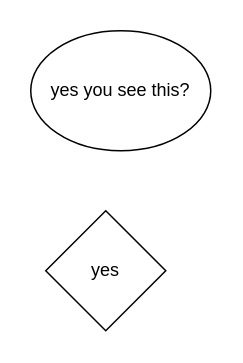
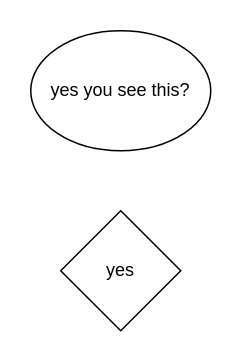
(106, 271) -> (121, 271)
